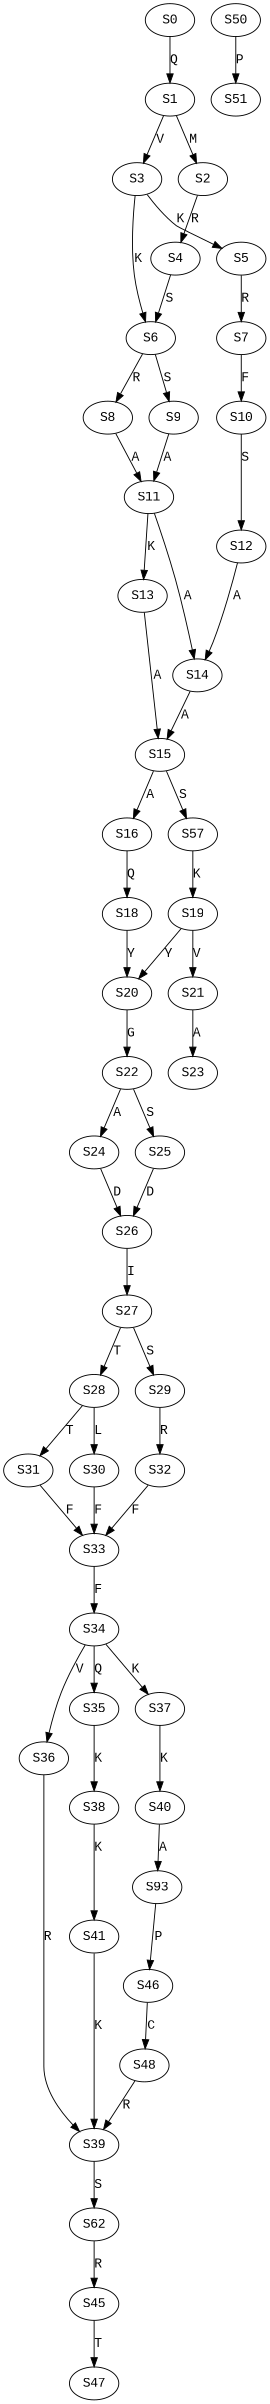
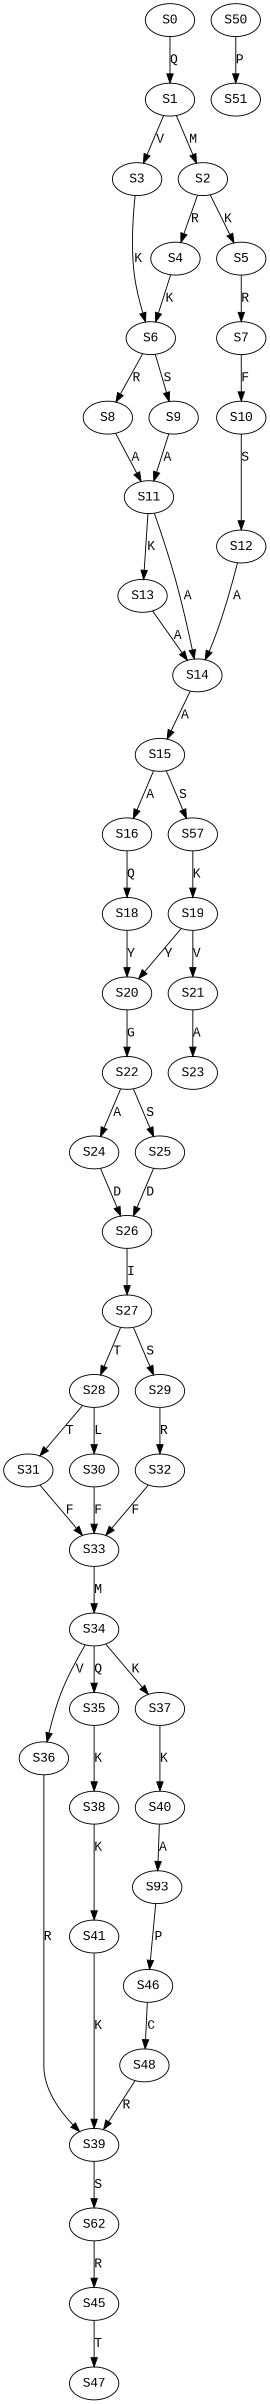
(176, 225) -> (220, 215)
(170, 298) -> (170, 298)
(151, 671) -> (167, 632)
(98, 1590) -> (98, 1590)
